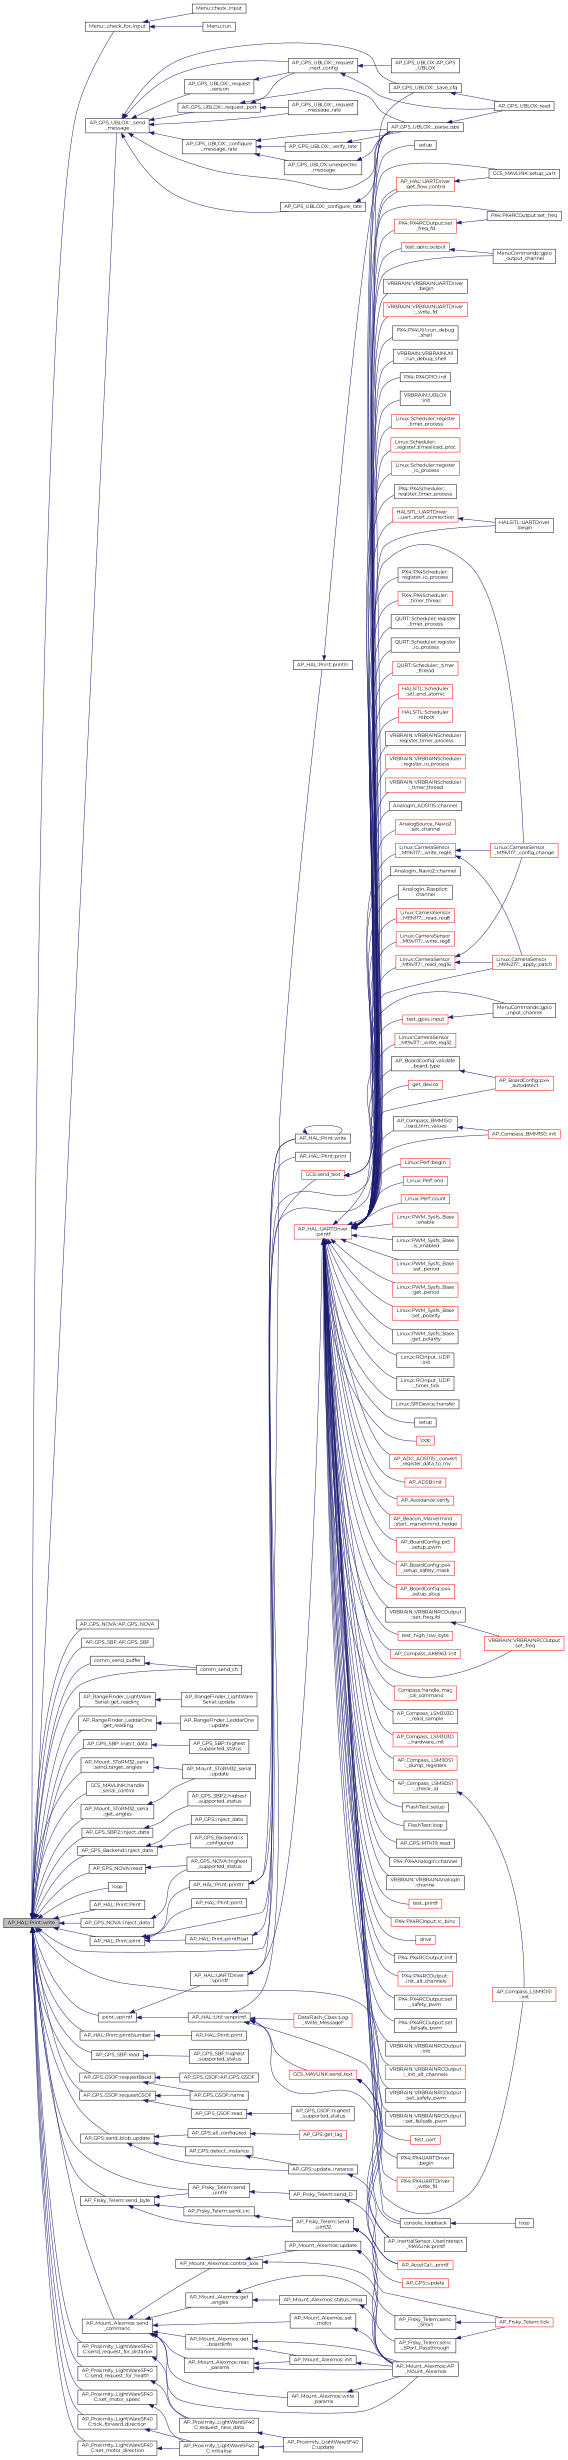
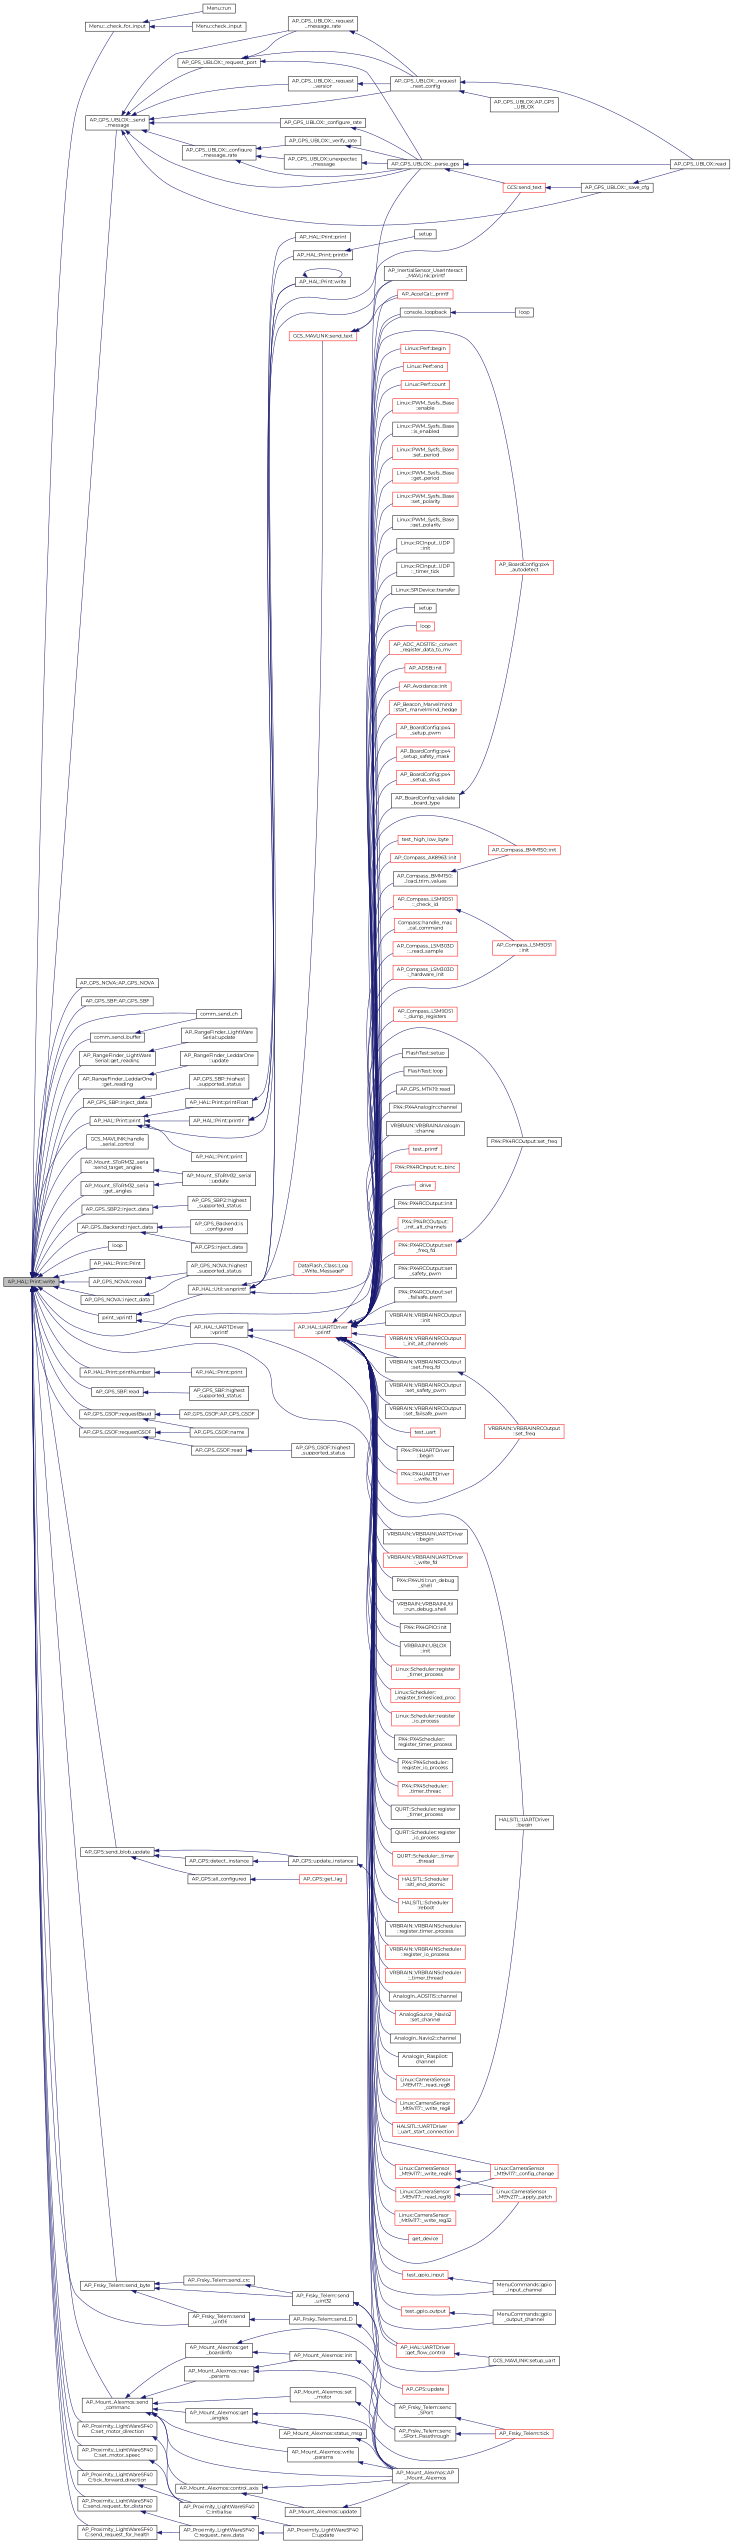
none -> (388, 52)
(375, 658) -> (477, 177)
(425, 1501) -> (425, 686)
(425, 1545) -> (425, 731)
(425, 1716) -> (425, 949)
